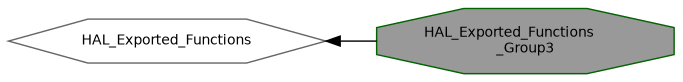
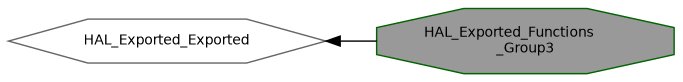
(167, 41) -> (167, 41)
